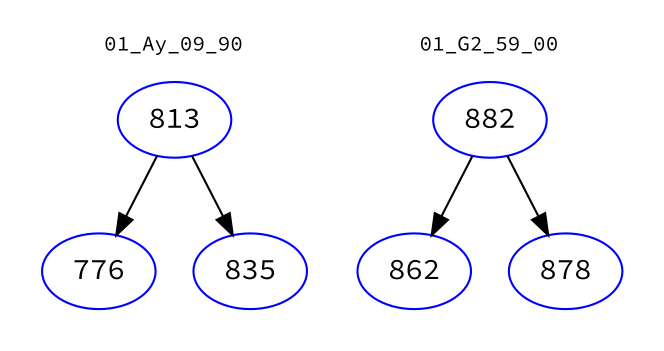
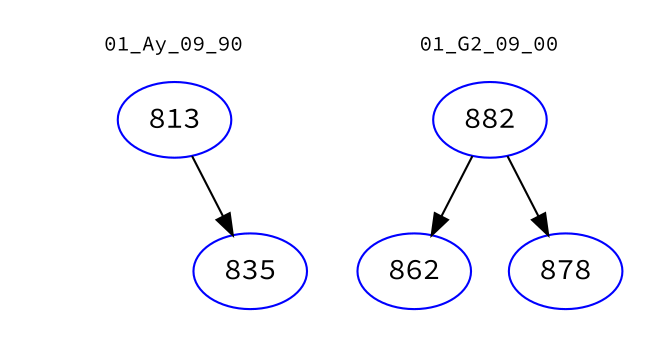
(490, 45) -> (490, 45)
(99, 271) -> none
